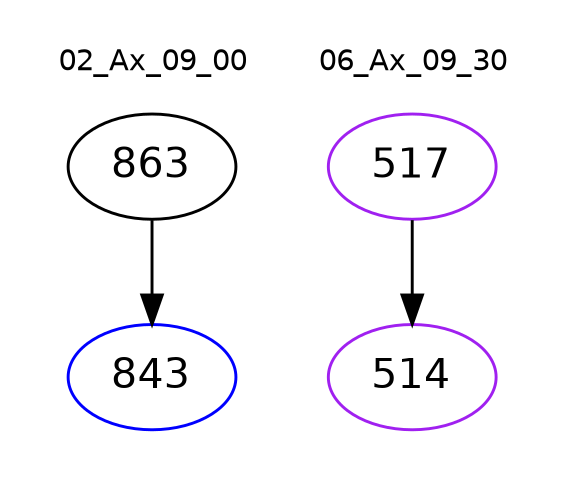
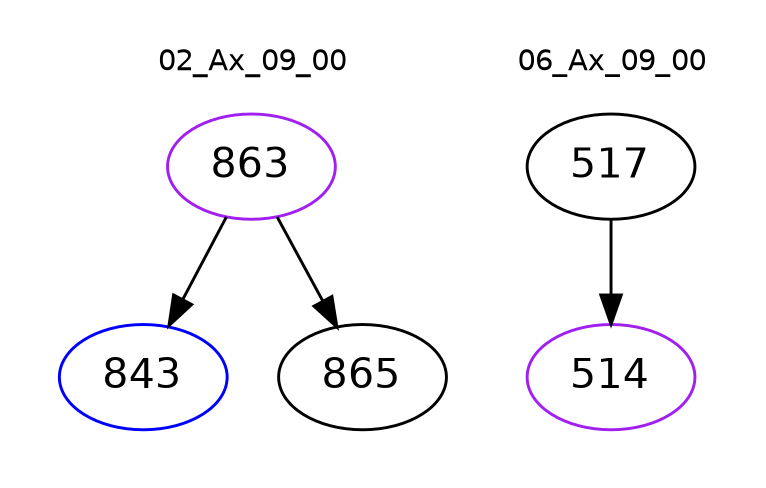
(414, 63) -> (612, 63)
(152, 167) -> (251, 167)
(412, 167) -> (611, 167)
none -> (363, 377)
